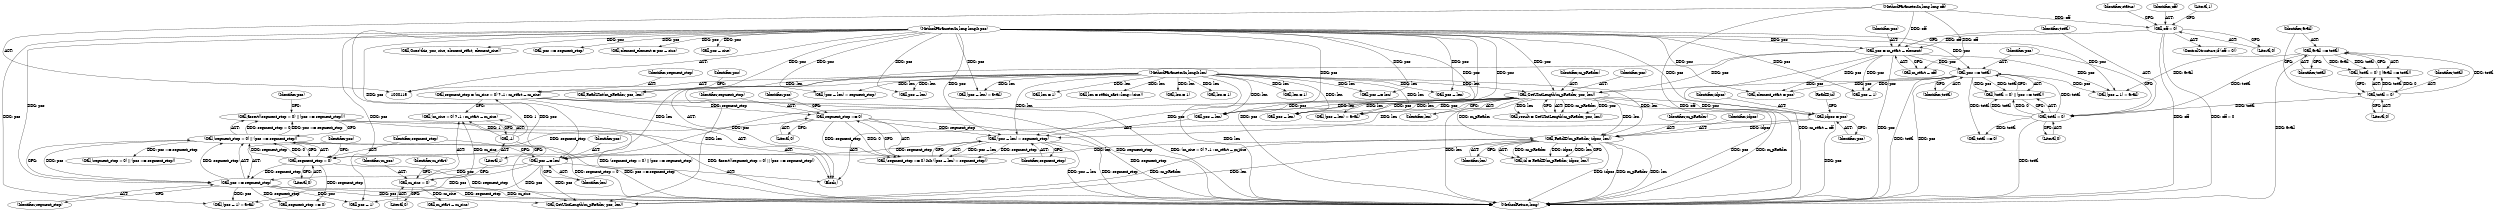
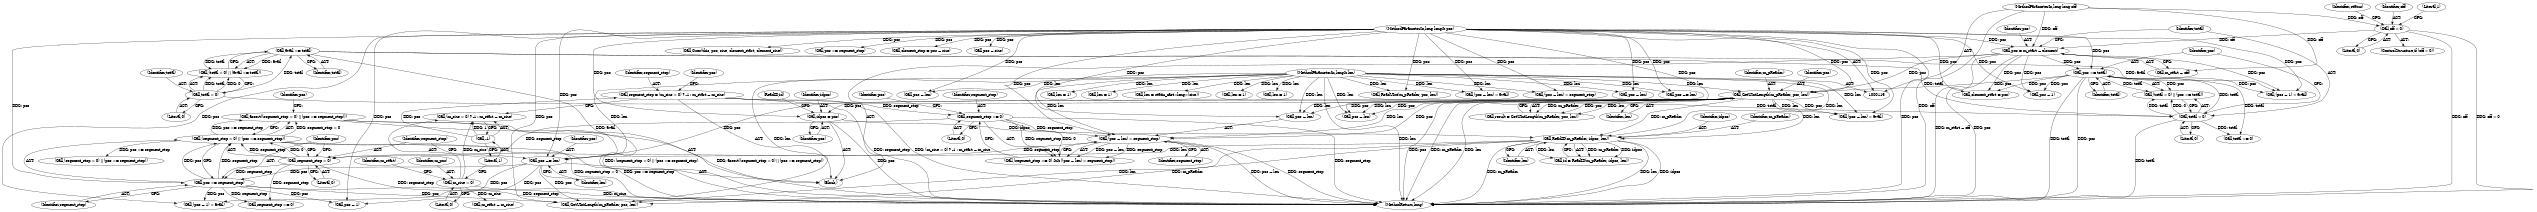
(2298, 29) -> none
(644, 51) -> (921, 51)
(2012, 79) -> none
(530, 117) -> (412, 117)
